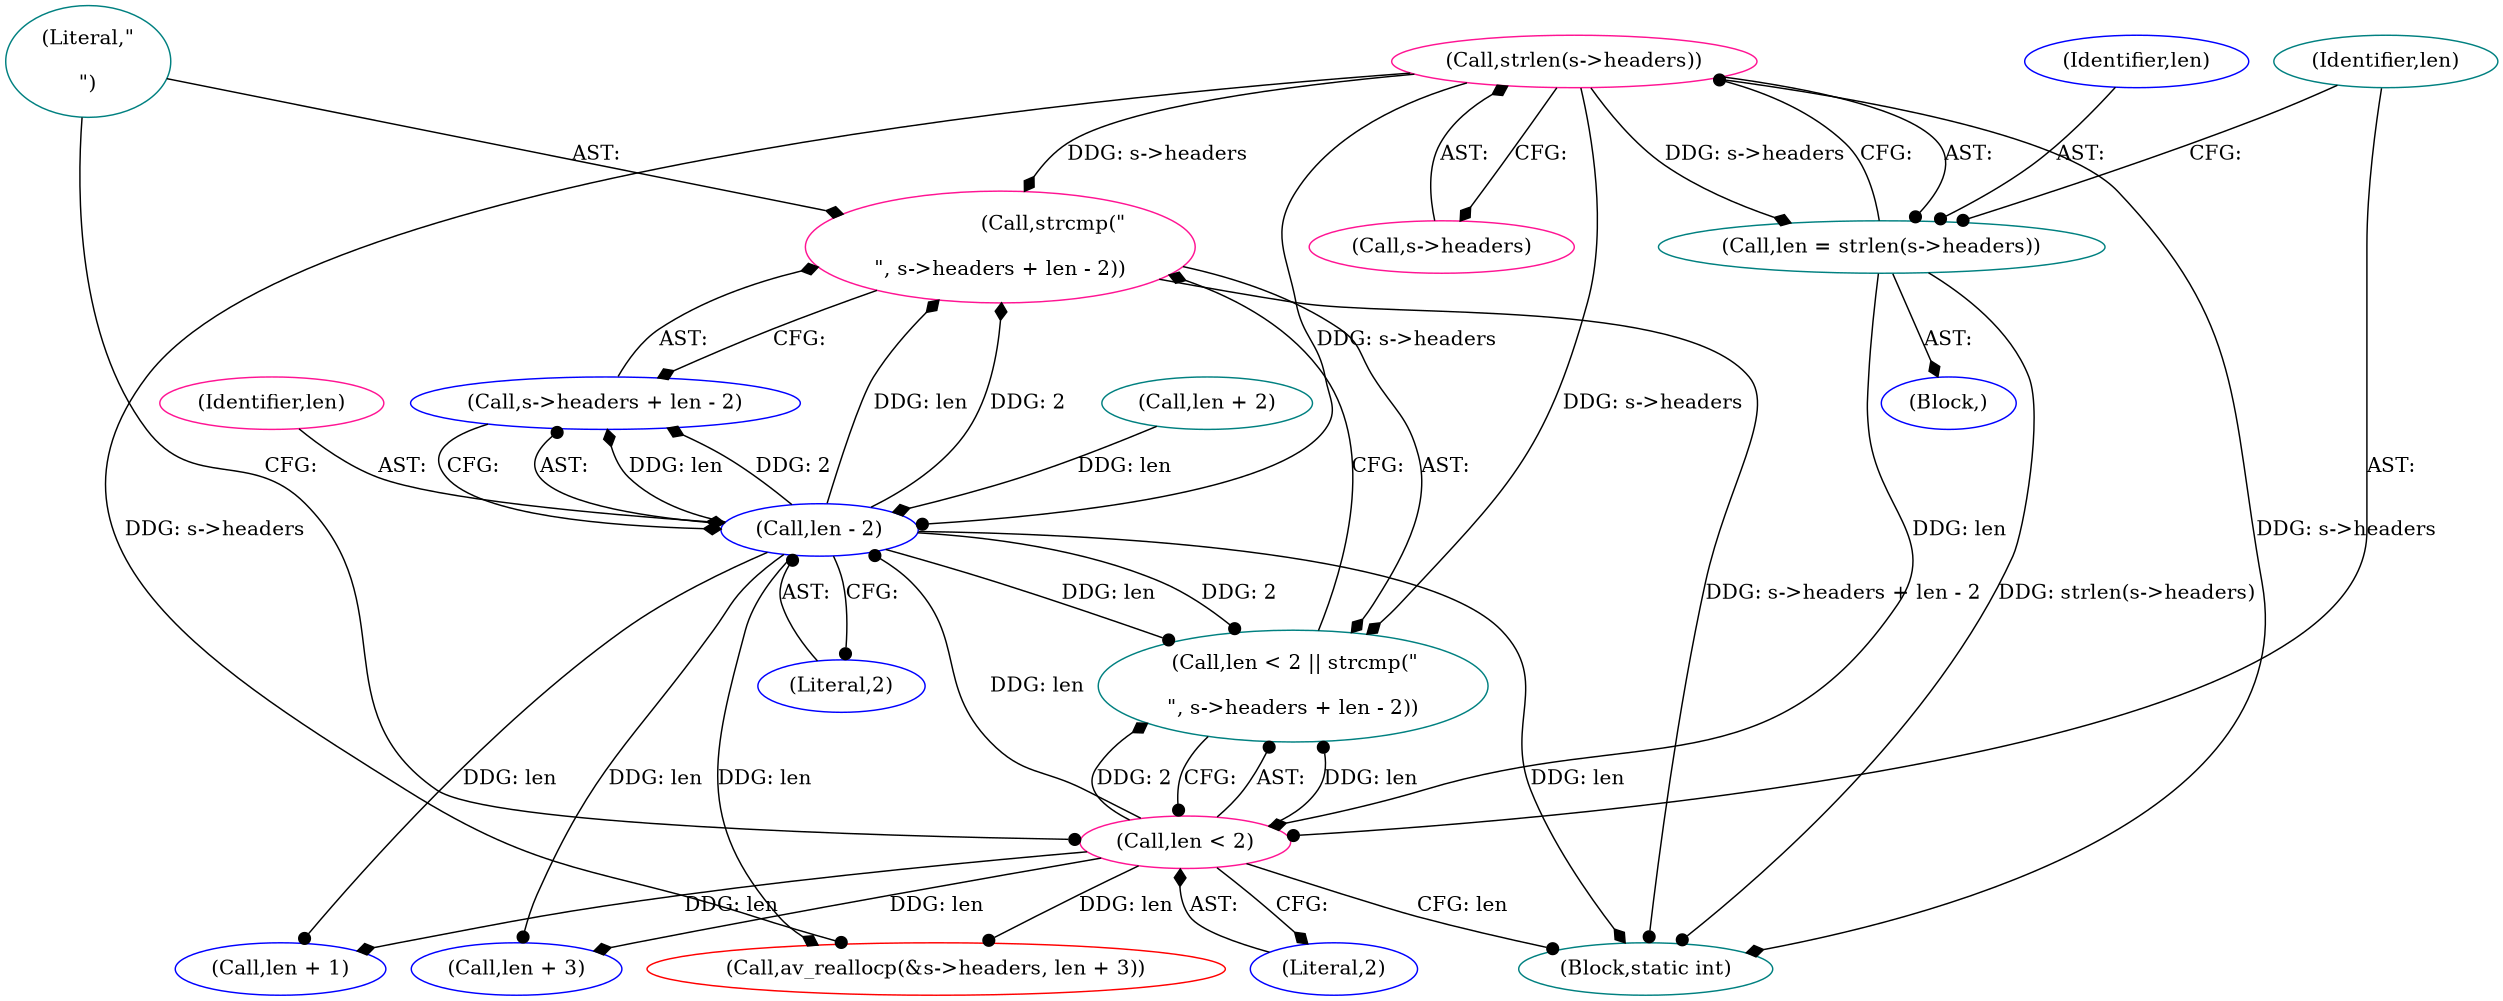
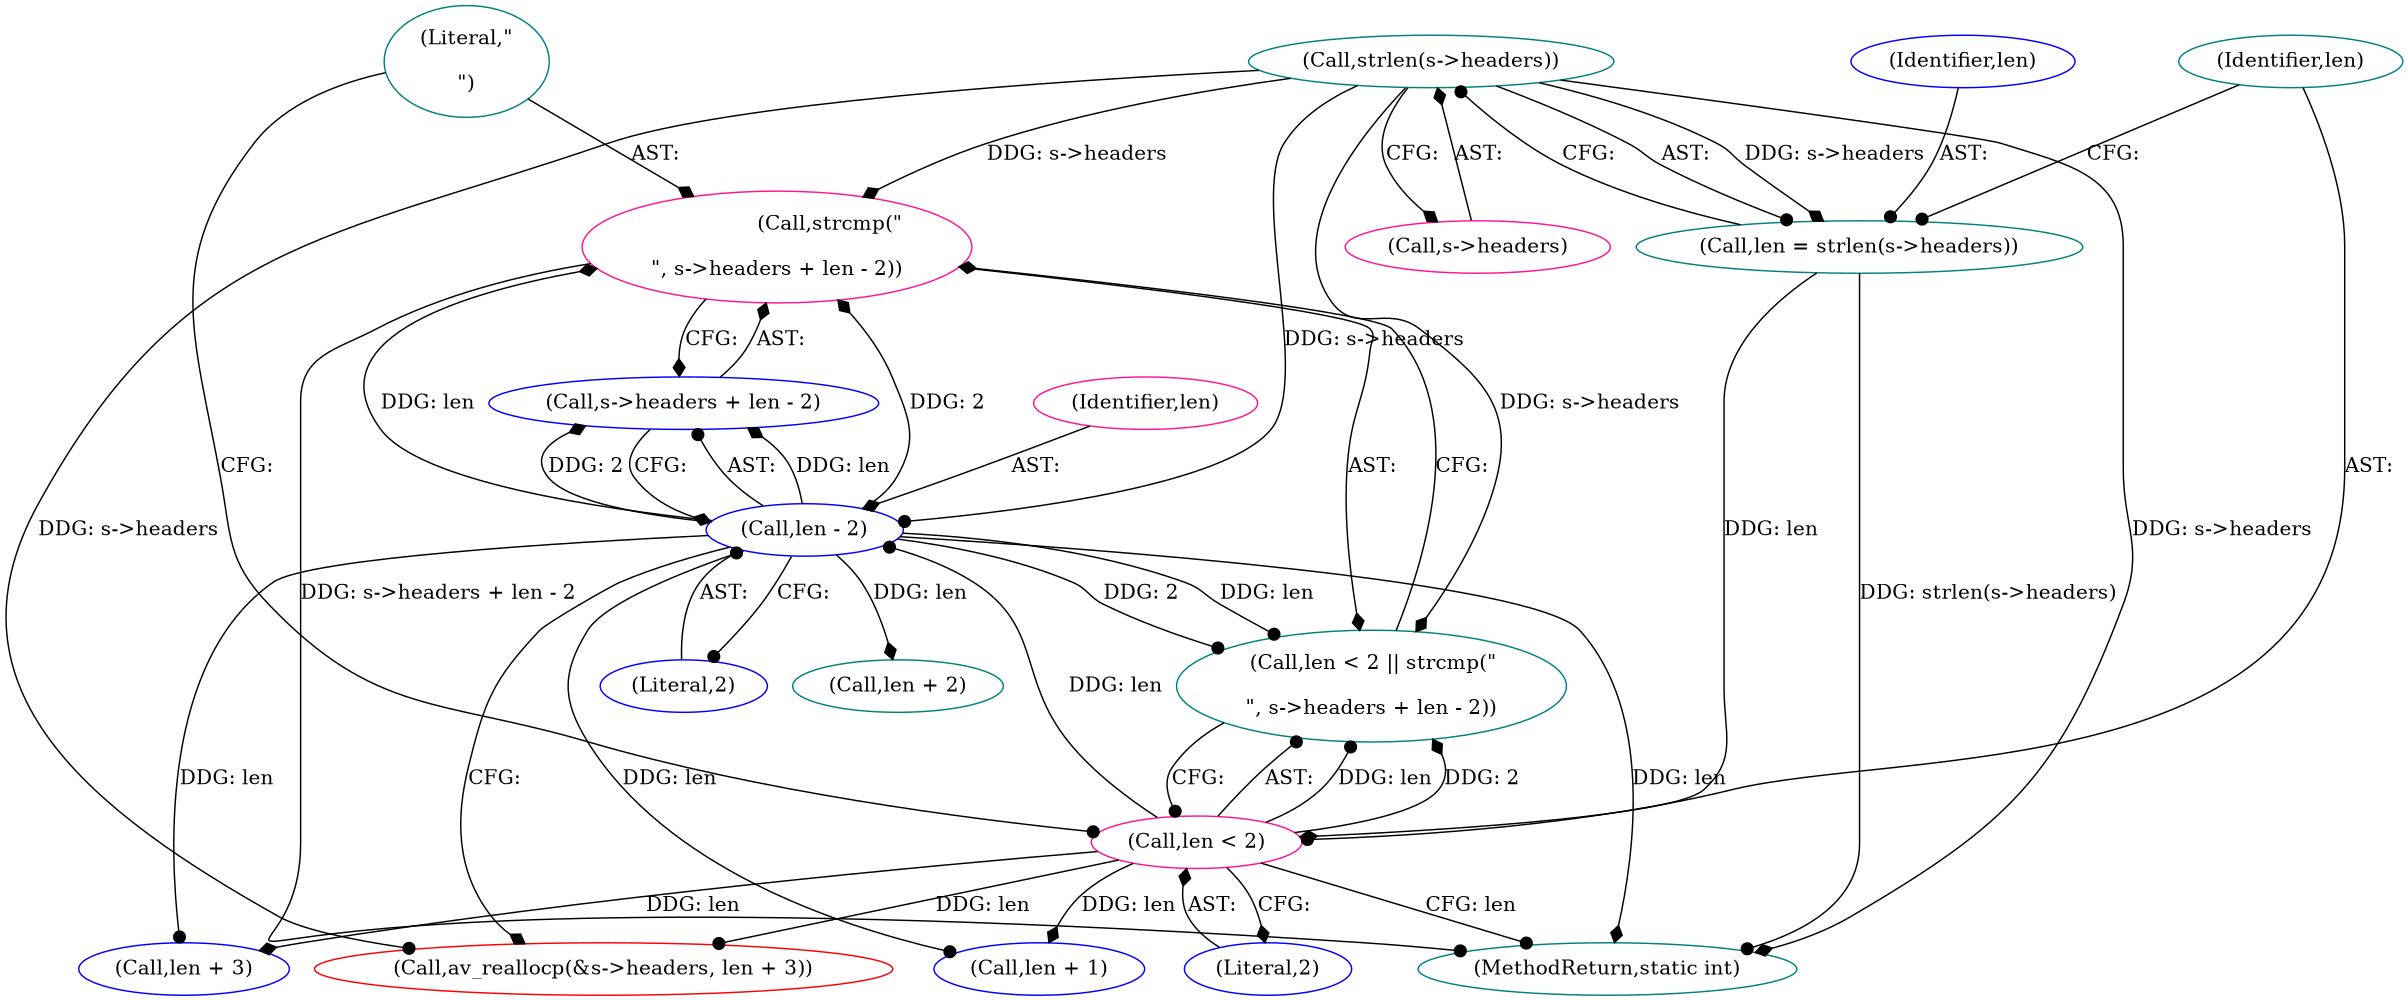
(1574, 61) -> (1431, 61)
(1949, 403) -> none
(1035, 473) -> (869, 595)
(765, 779) -> (498, 779)
(1646, 969) -> (1607, 969)
